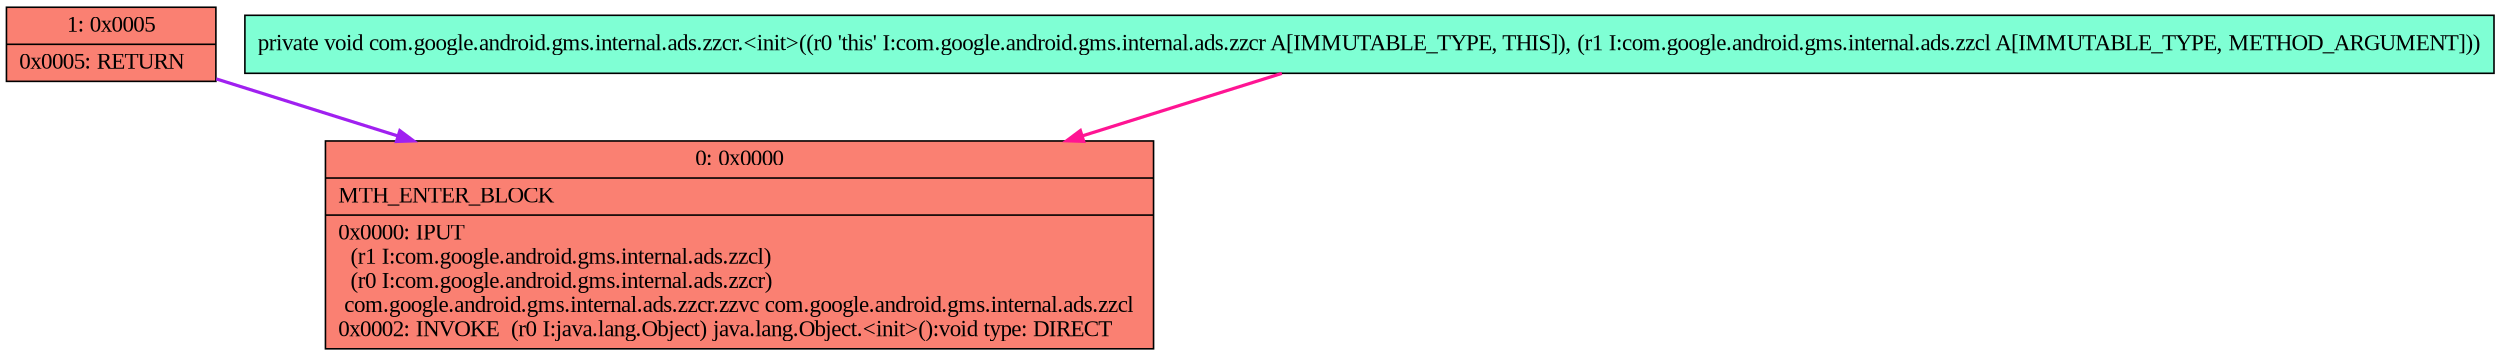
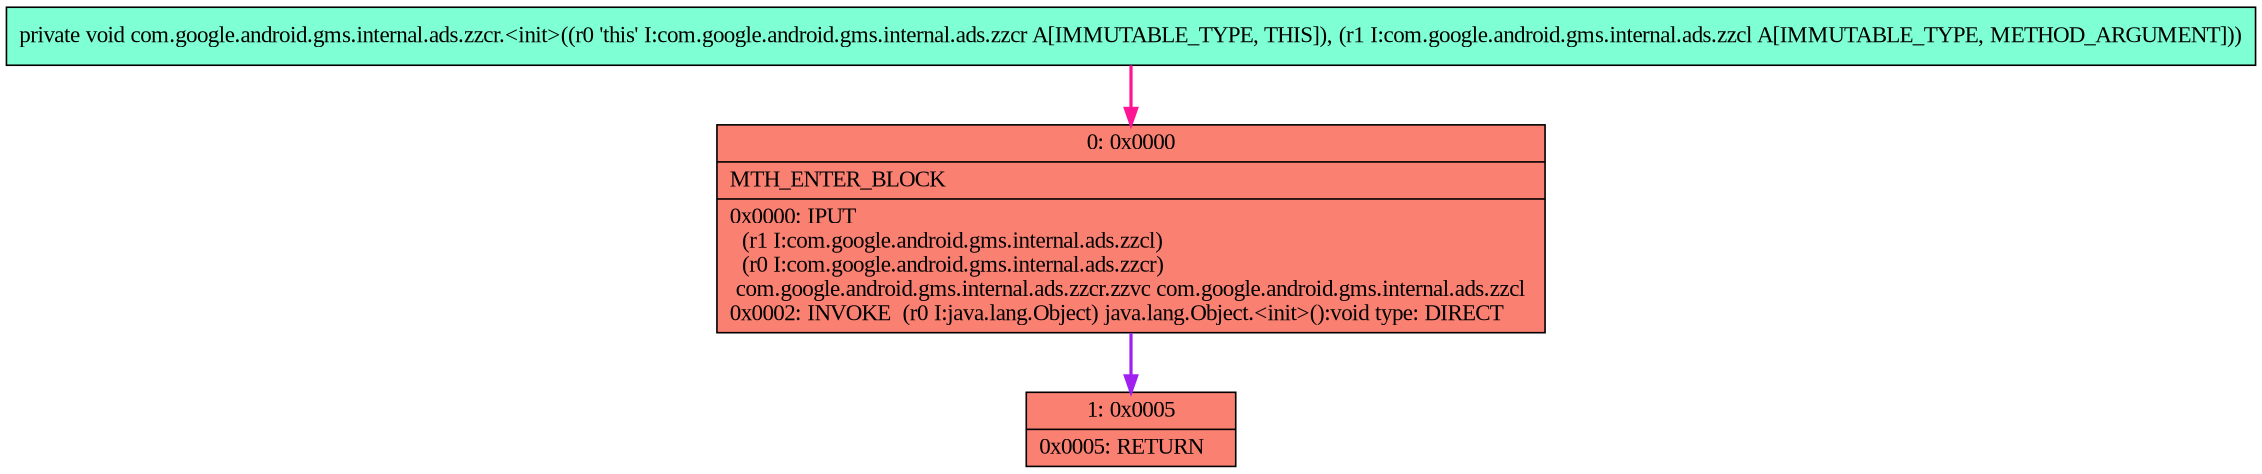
(307, 107) -> (1131, 354)
